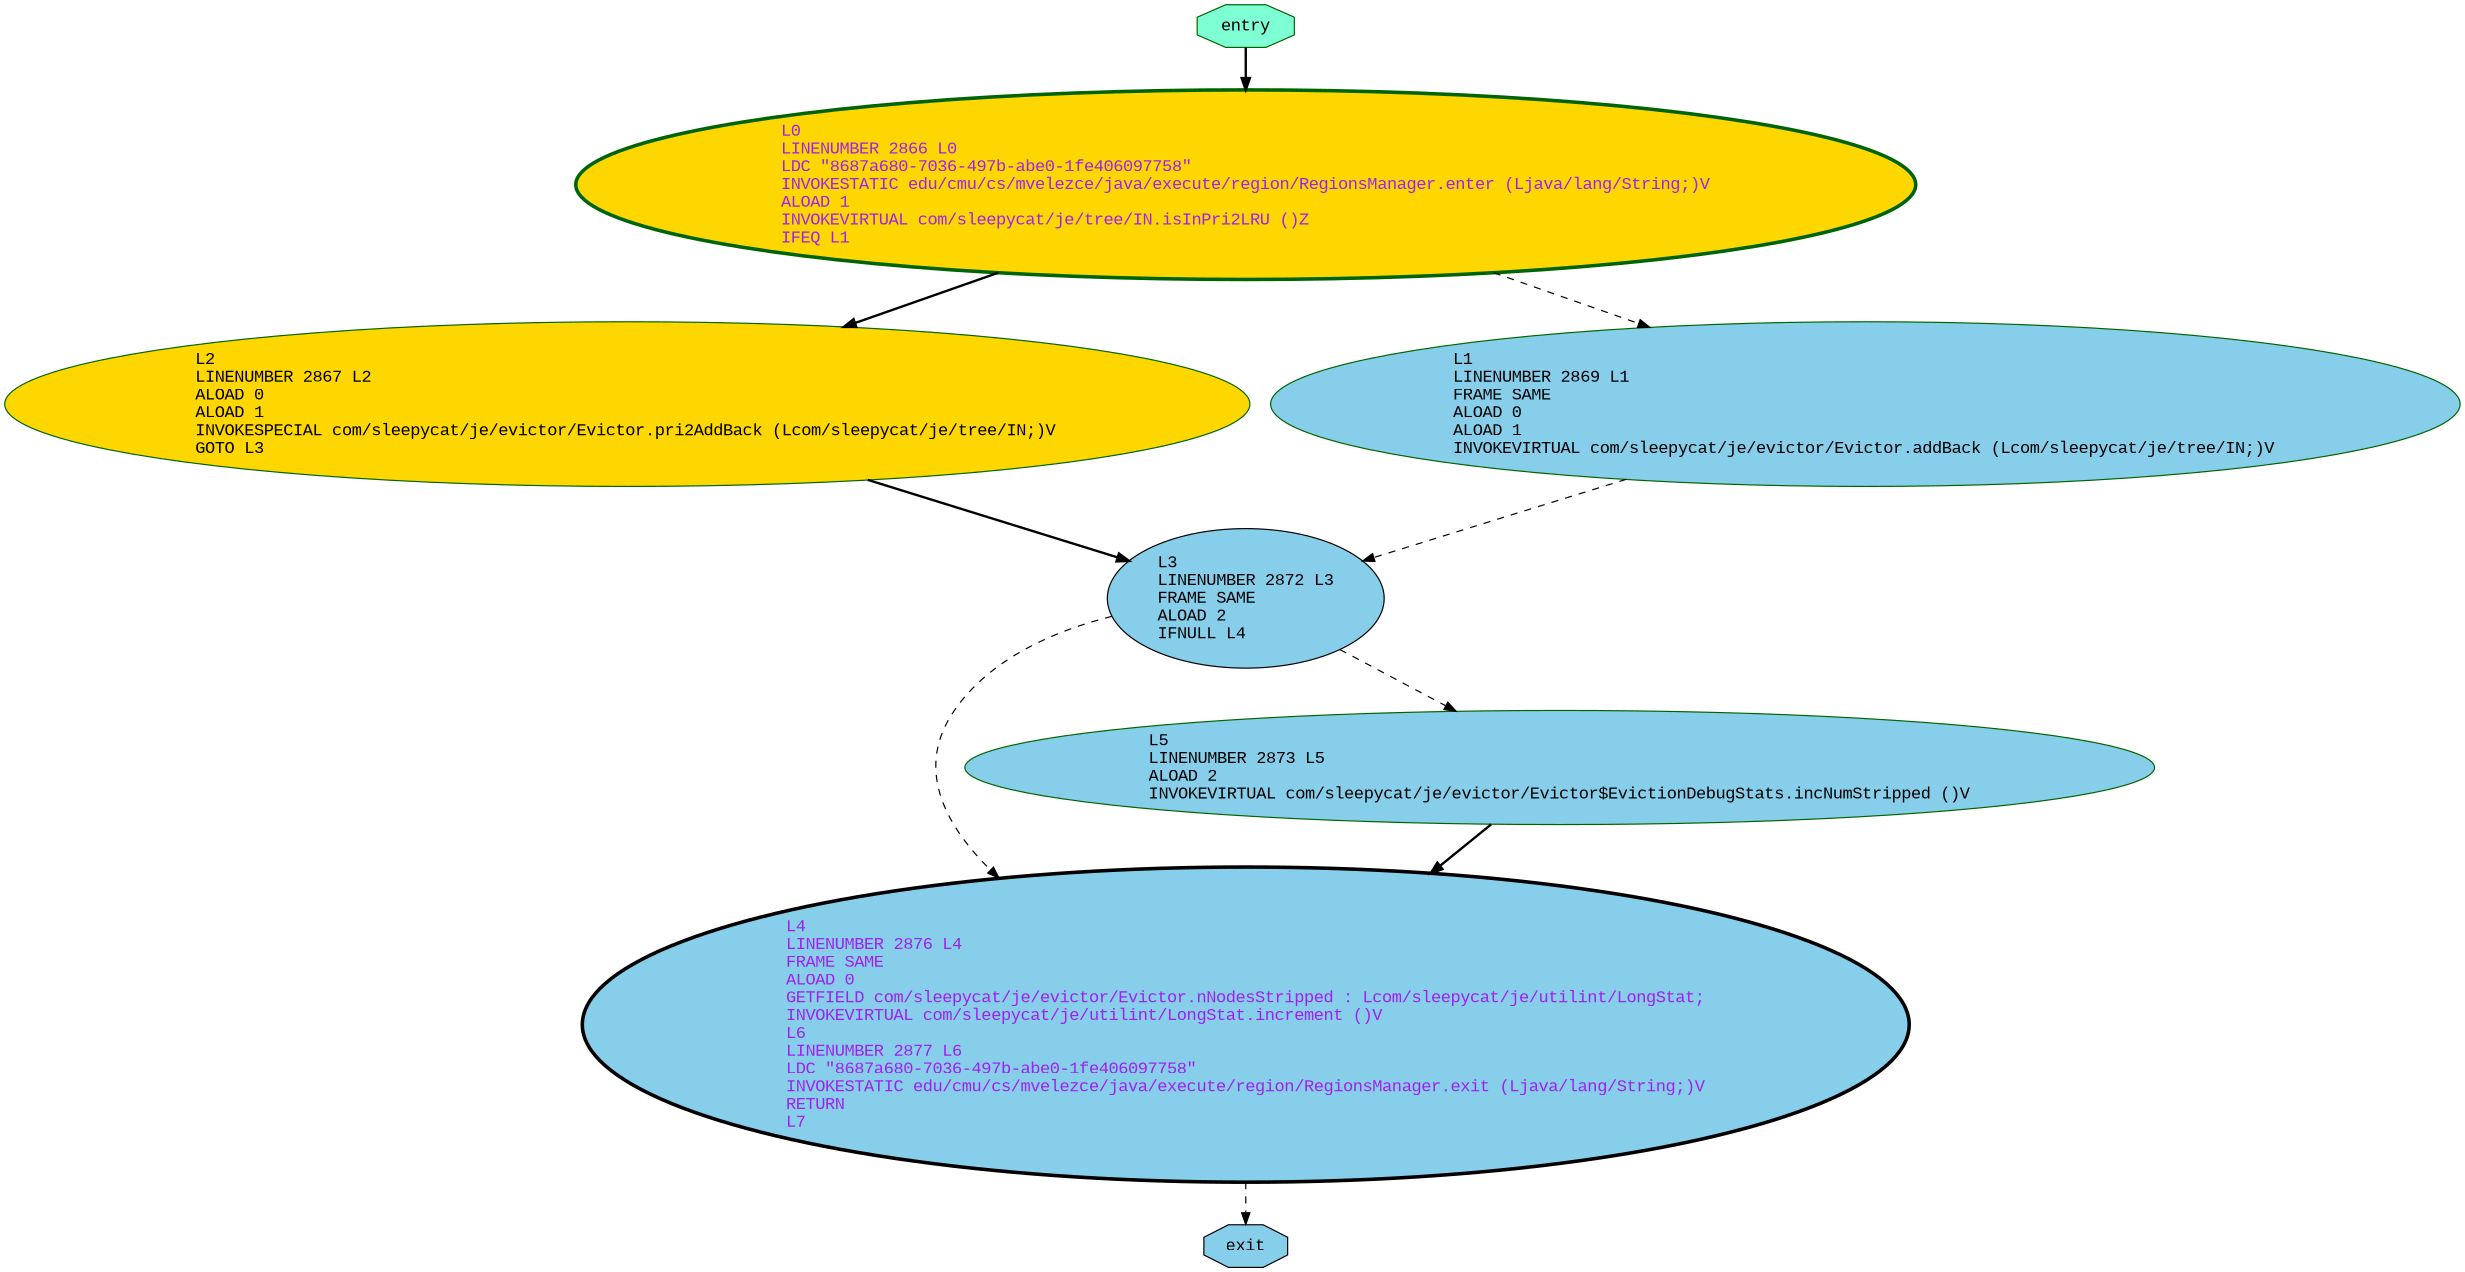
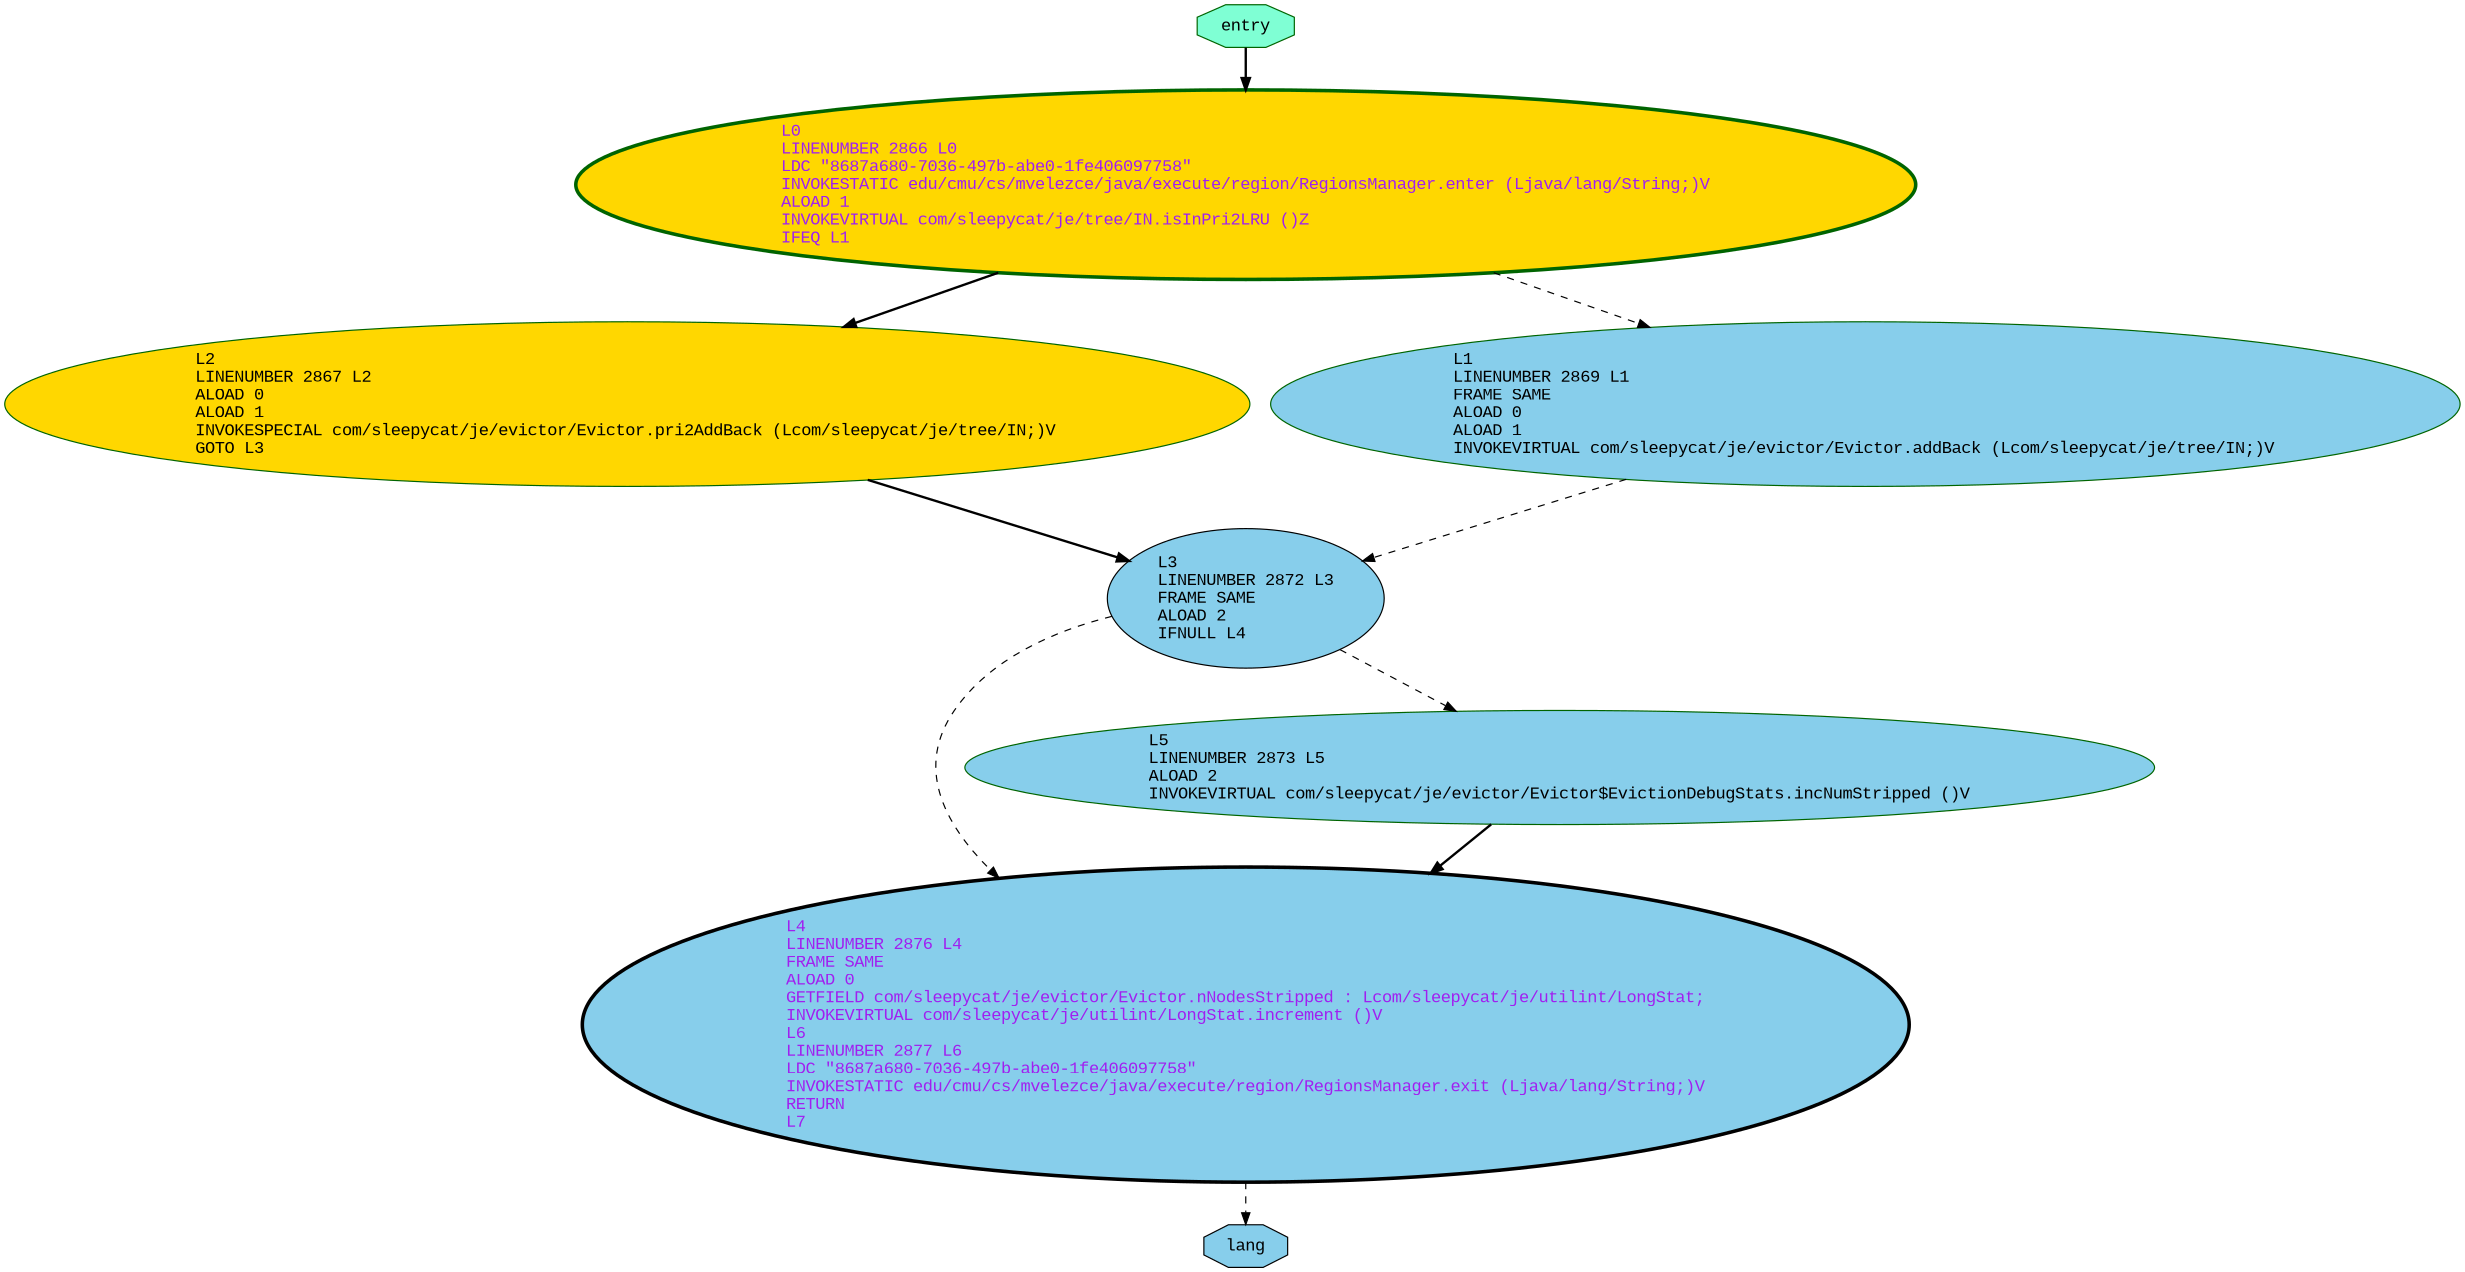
(1246, 1246) -> (1246, 1246)
